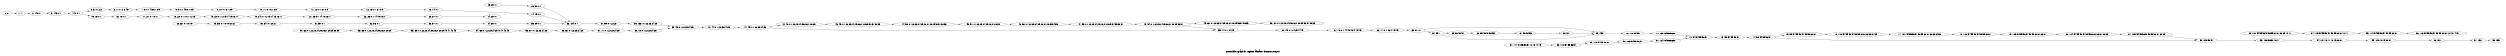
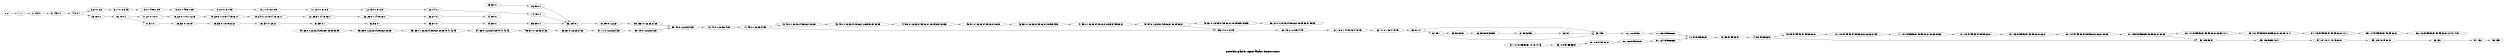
none -> (151, 24)
none -> (2207, 33)
